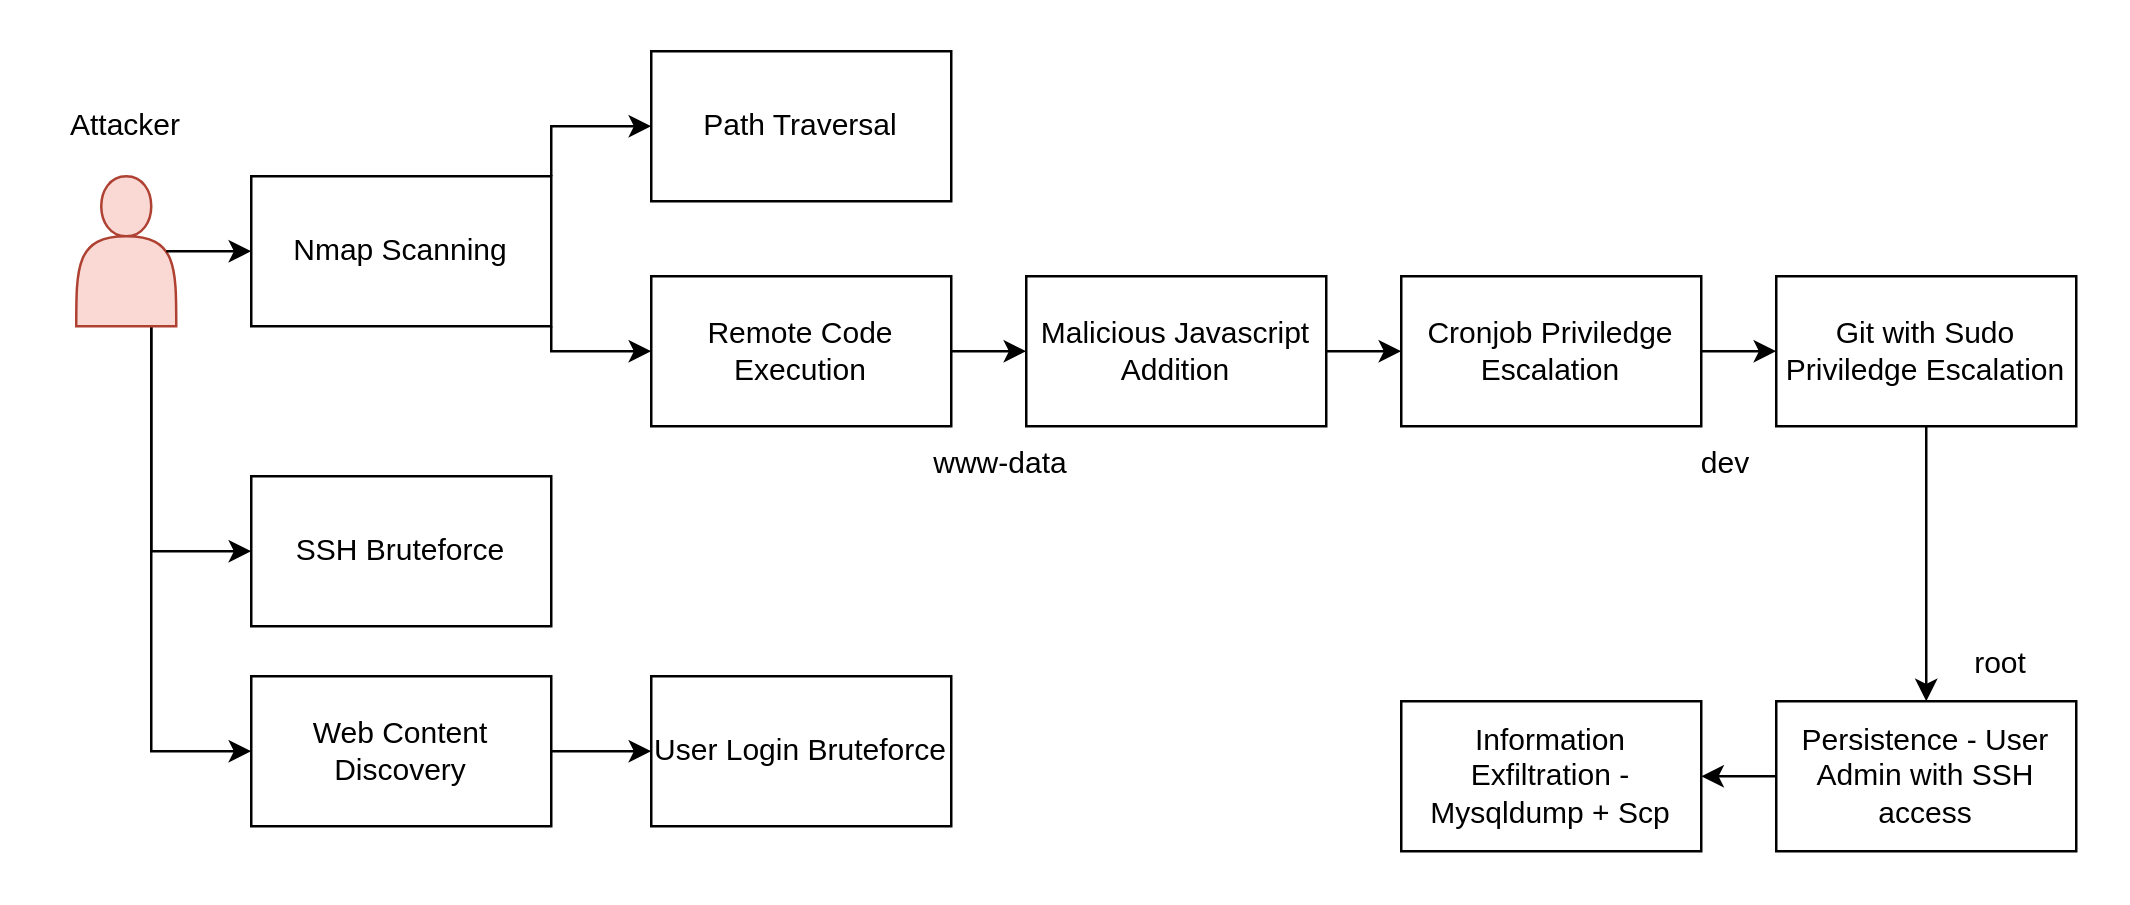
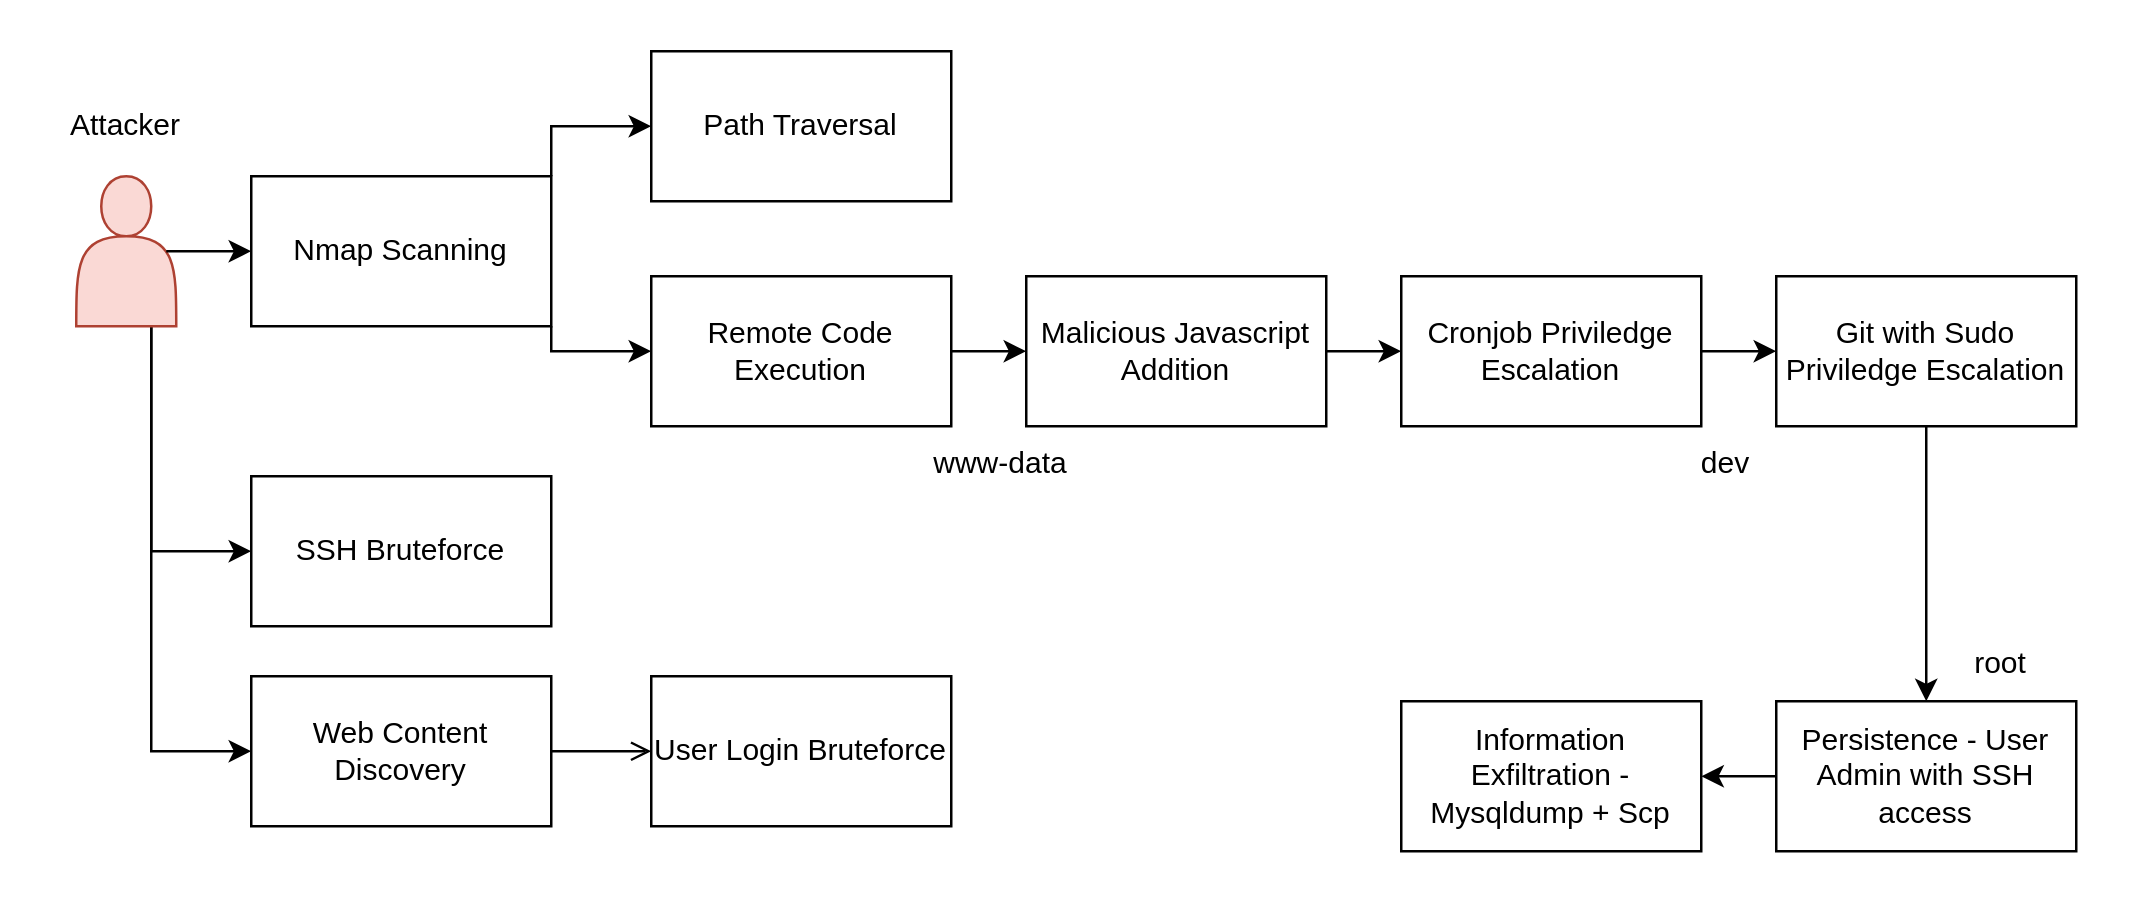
(633, 751) -> (637, 751)
